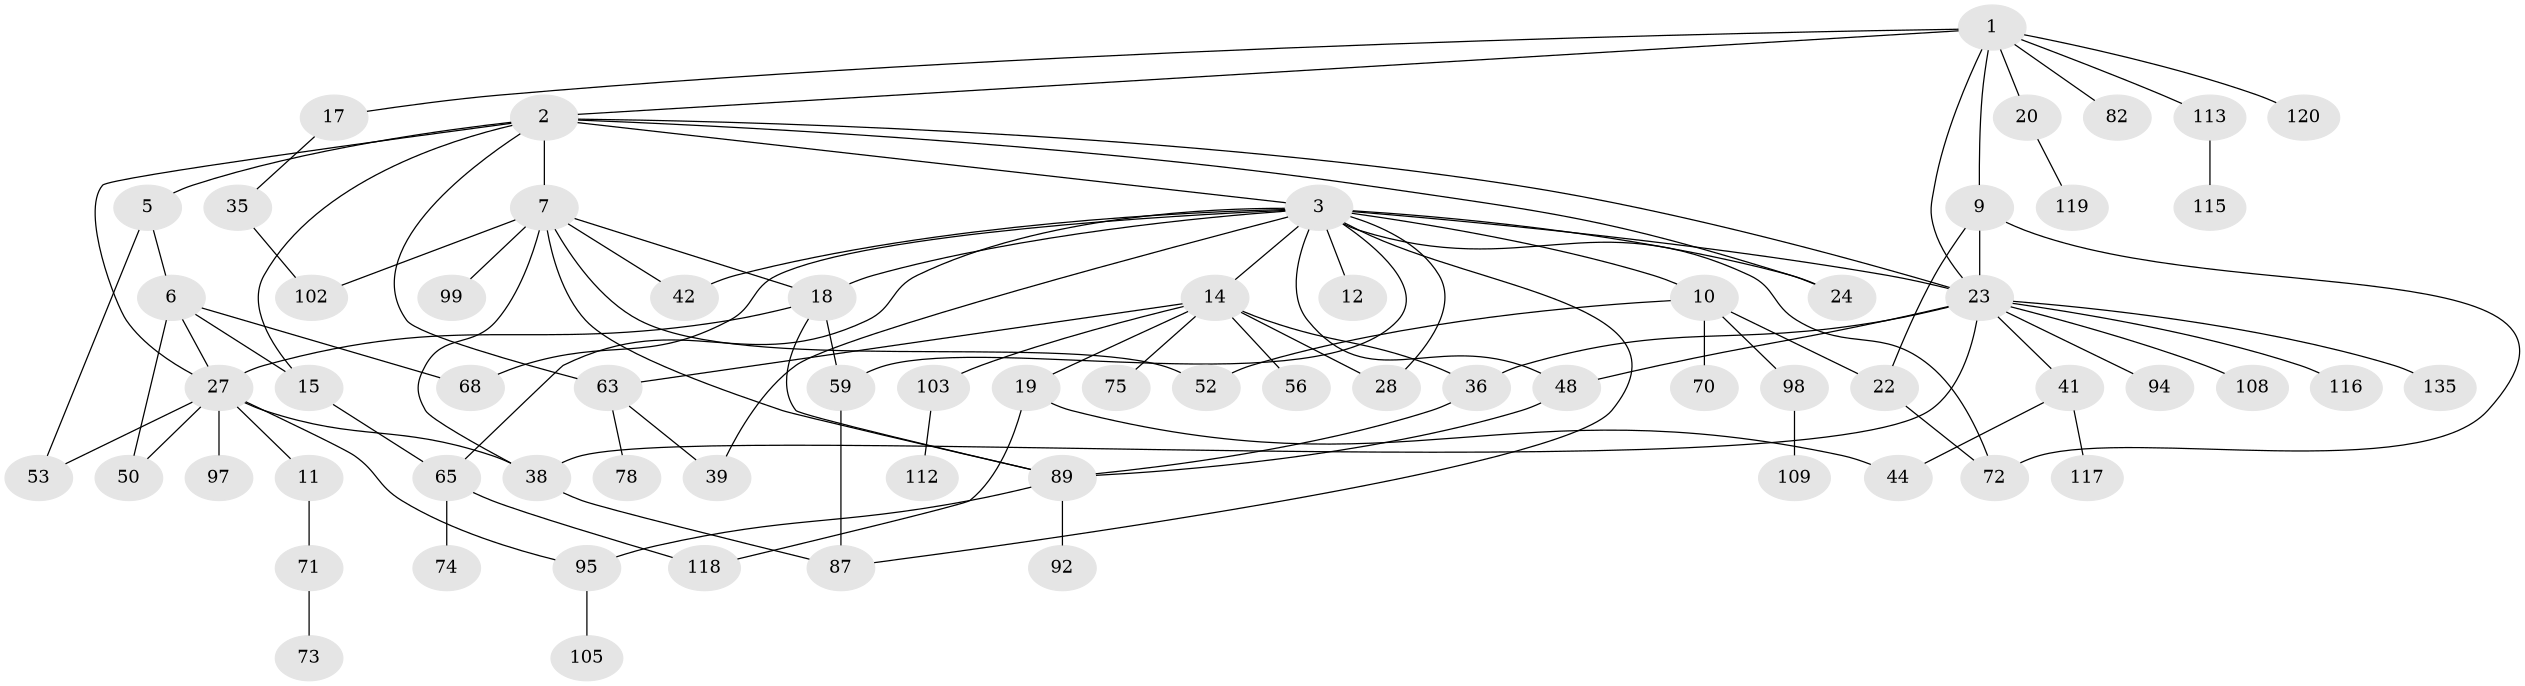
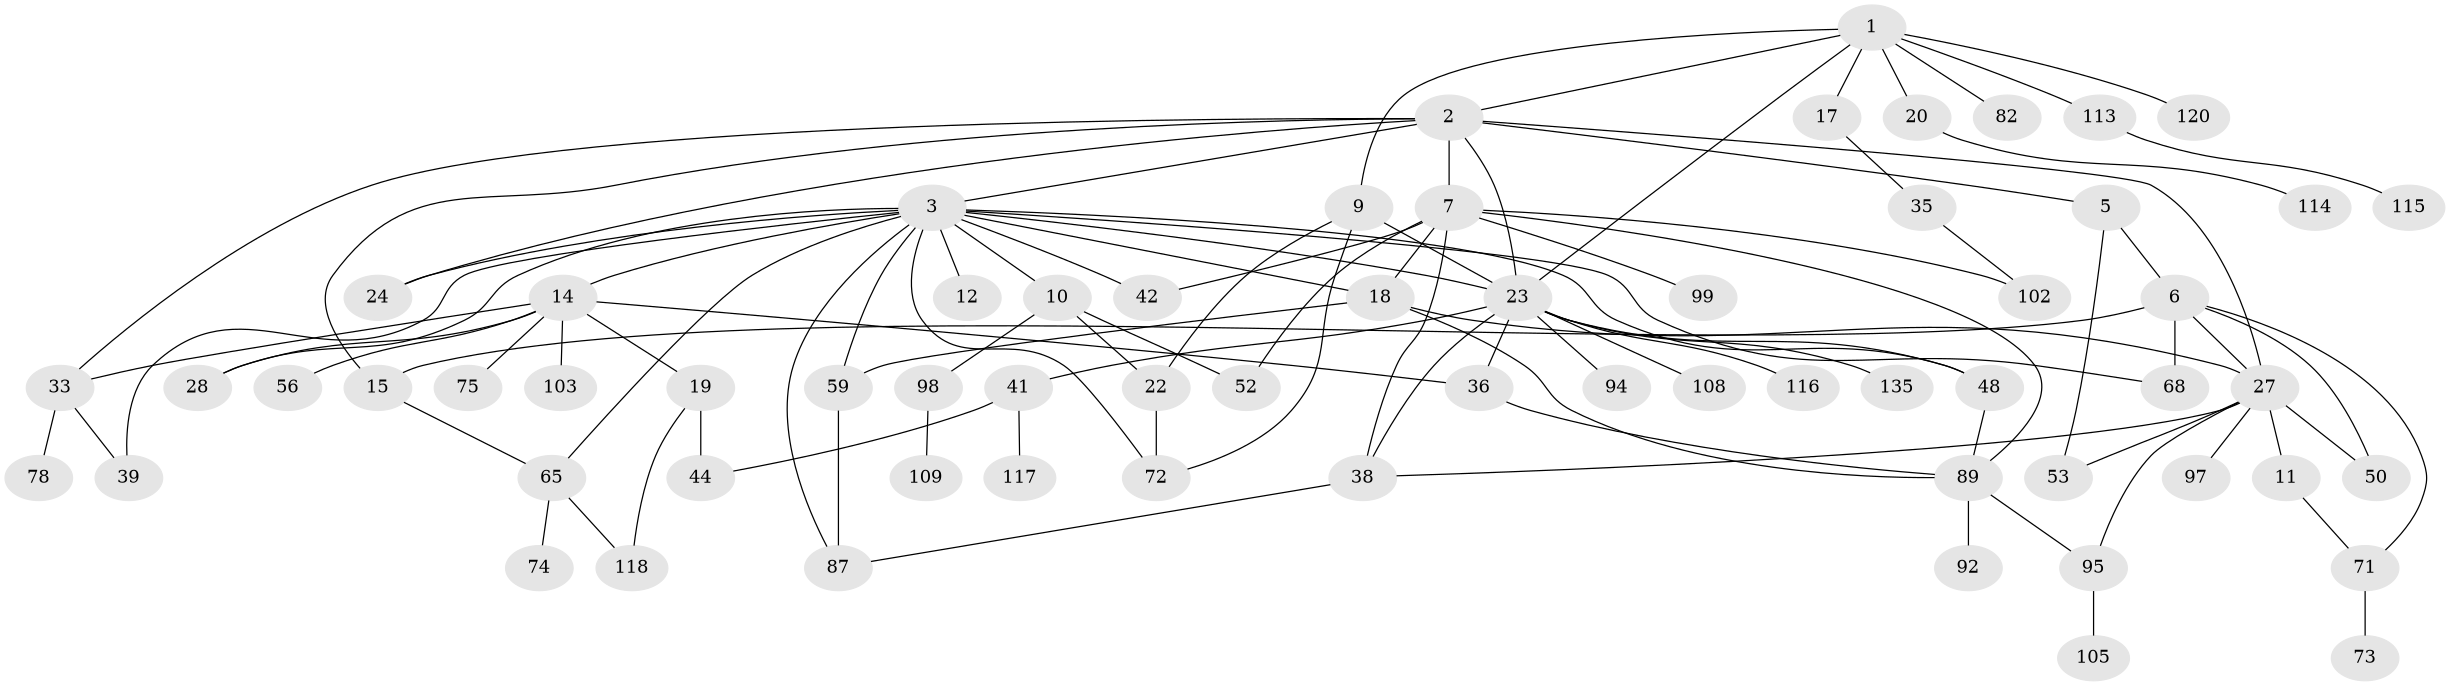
(2072, 208) -> (2315, 208)
(608, 388) -> (60, 388)
(1704, 388) -> none
none -> (2375, 390)
(922, 478) -> none
